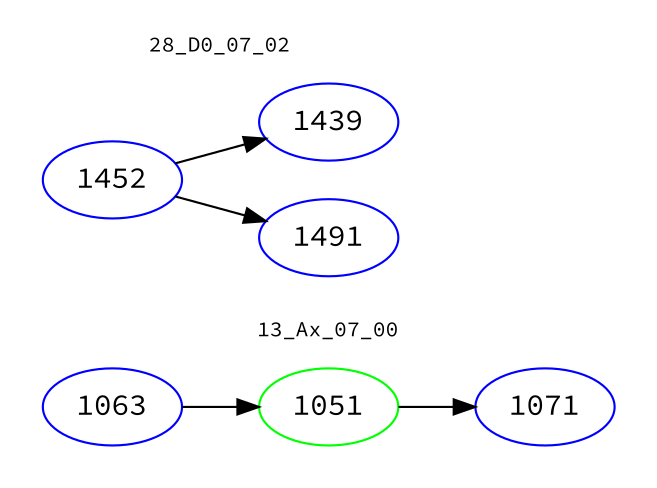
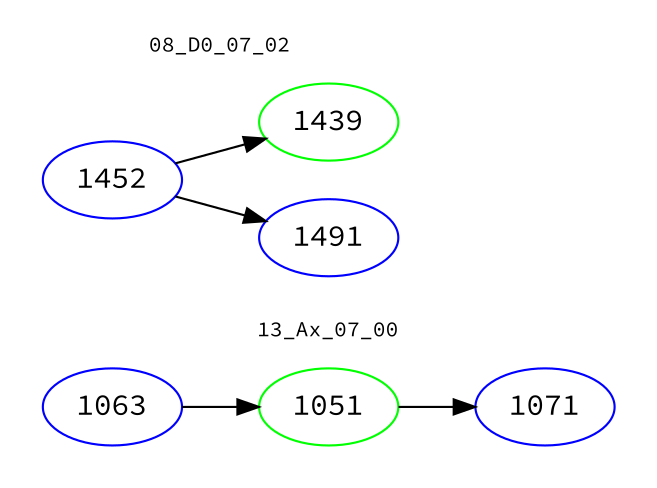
(221, 46) -> (221, 46)
(329, 122) -> (329, 122)
